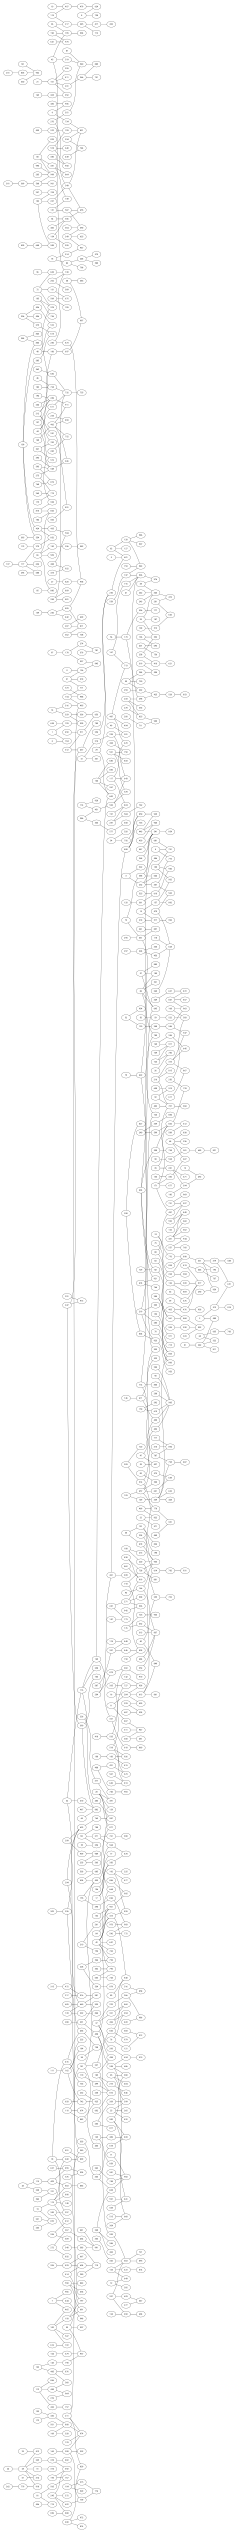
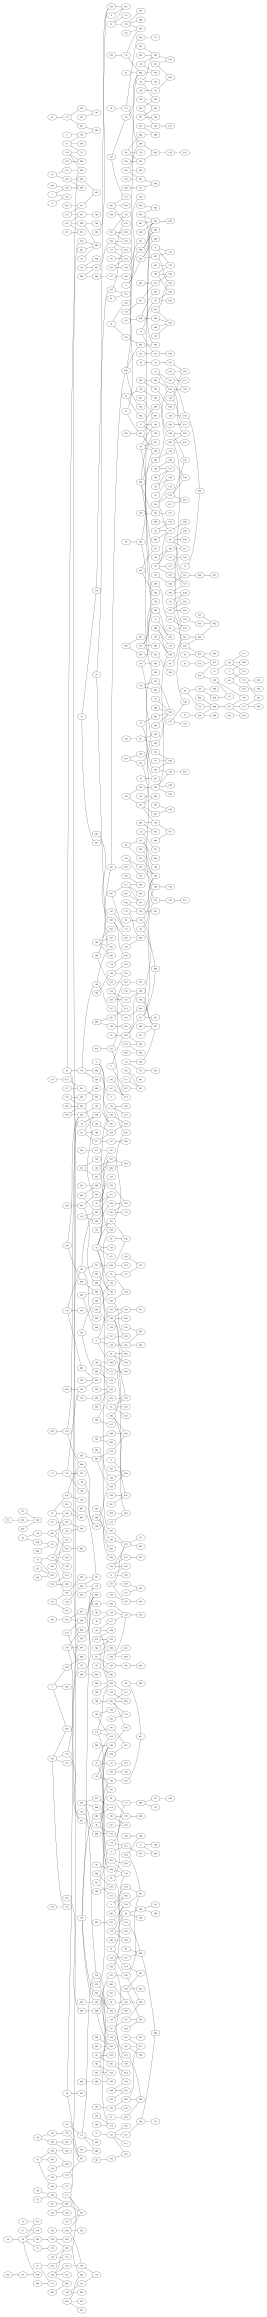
(163, 1232) -> (178, 628)
(192, 1283) -> (222, 697)
none -> (89, 1617)
(126, 2022) -> none
